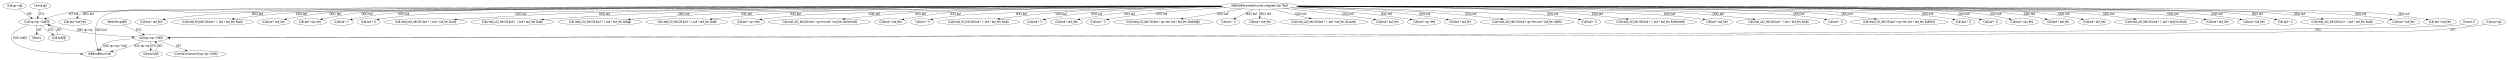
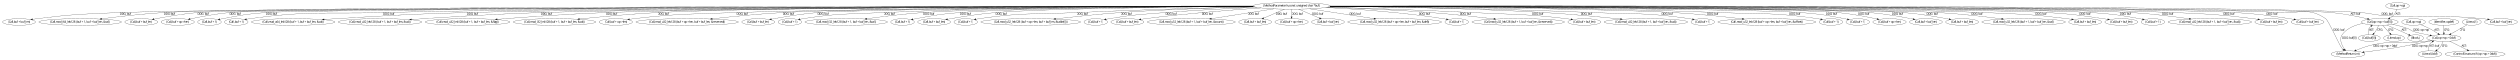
(39, 13) -> (2386, 29)
(161, 46) -> (2434, 46)
